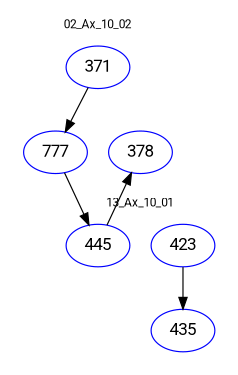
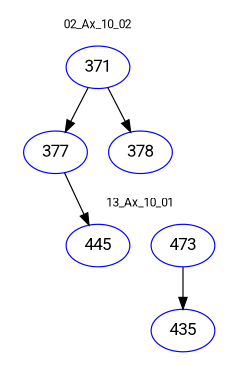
(55, 152) -> (55, 152)
(117, 204) -> (117, 105)
(183, 246) -> (183, 246)
